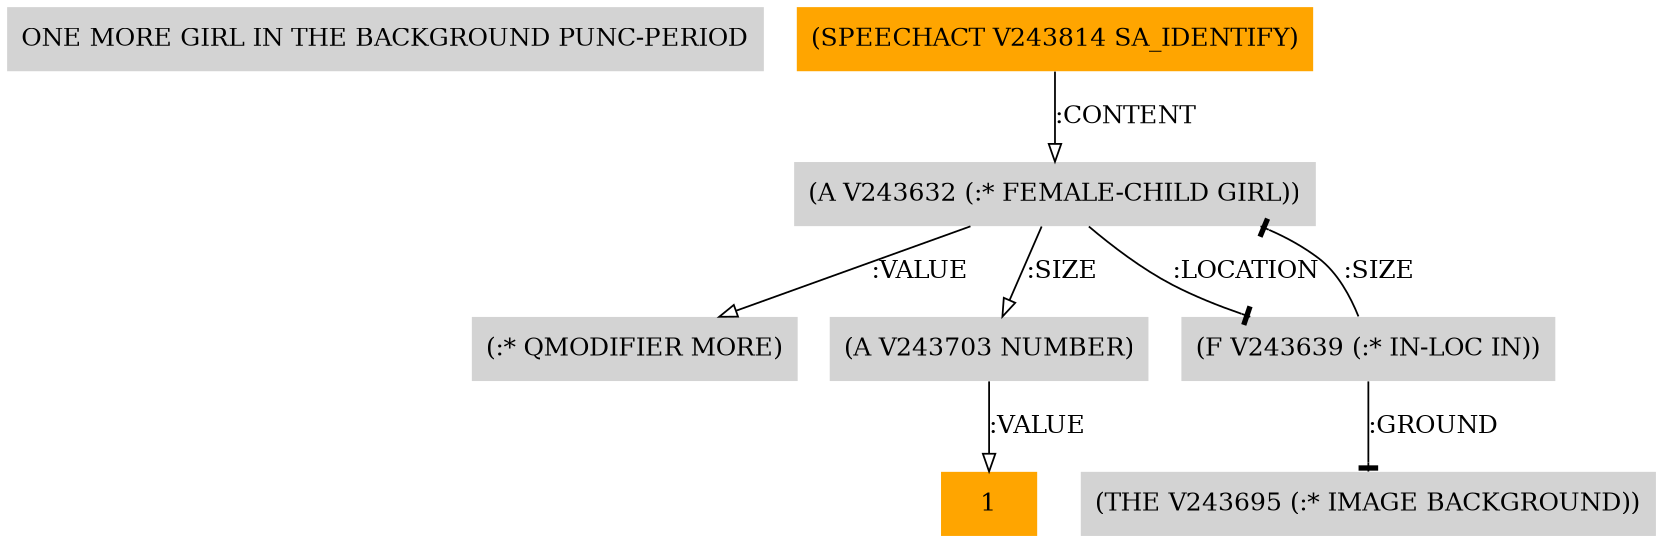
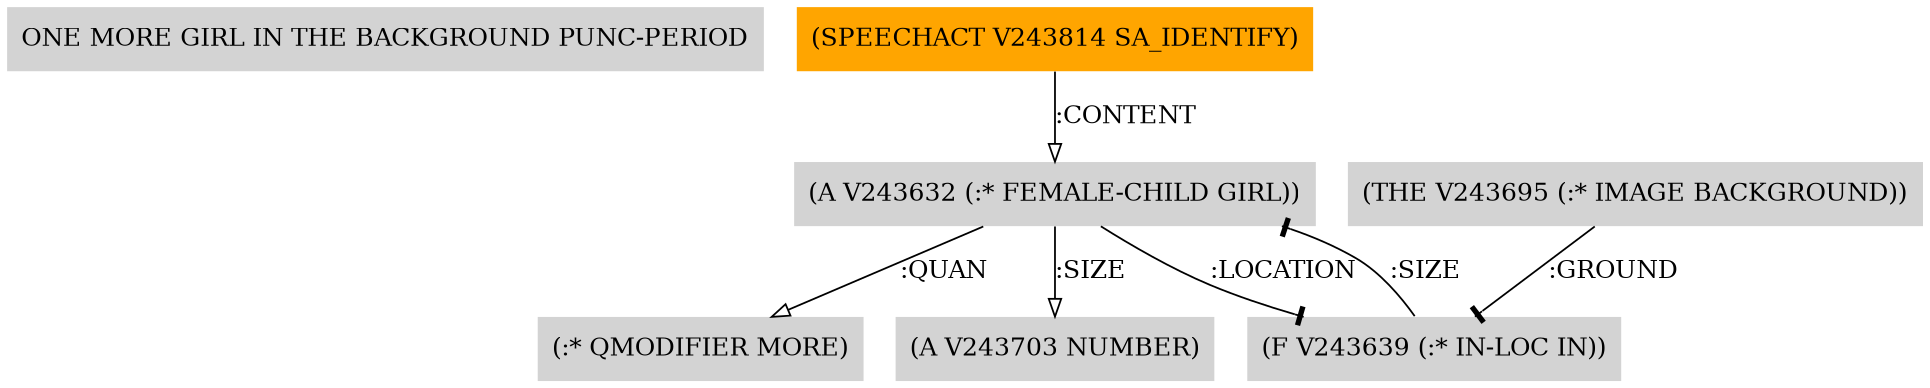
(921, 272) -> (944, 272)
(1368, 422) -> (1539, 269)
(989, 504) -> none
